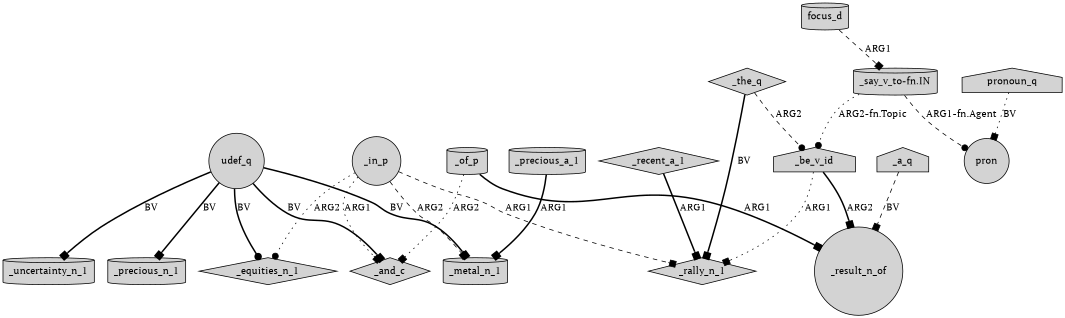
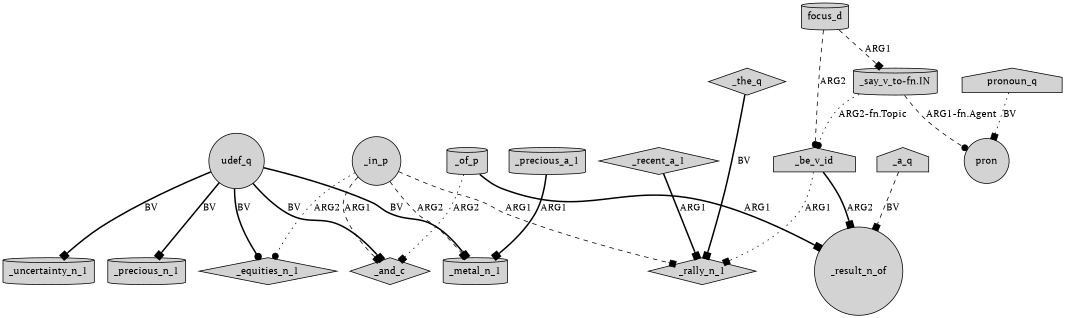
(776, 120) -> (818, 86)
(346, 219) -> (346, 219)
